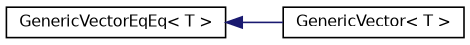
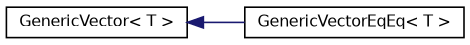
(263, 22) -> (224, 22)
